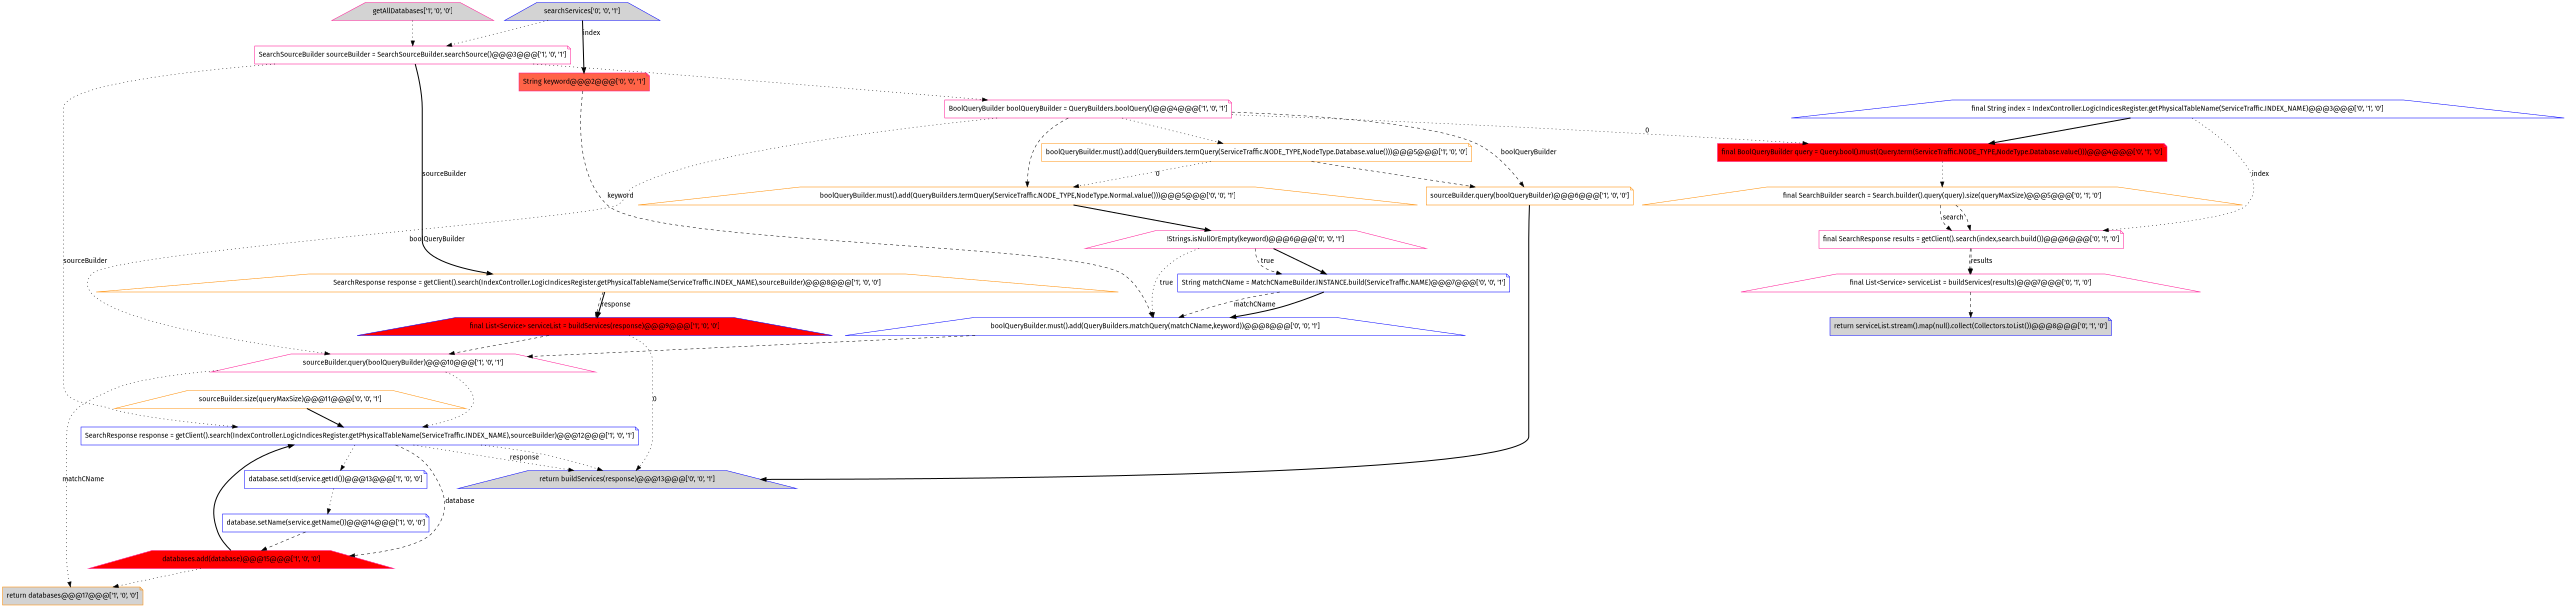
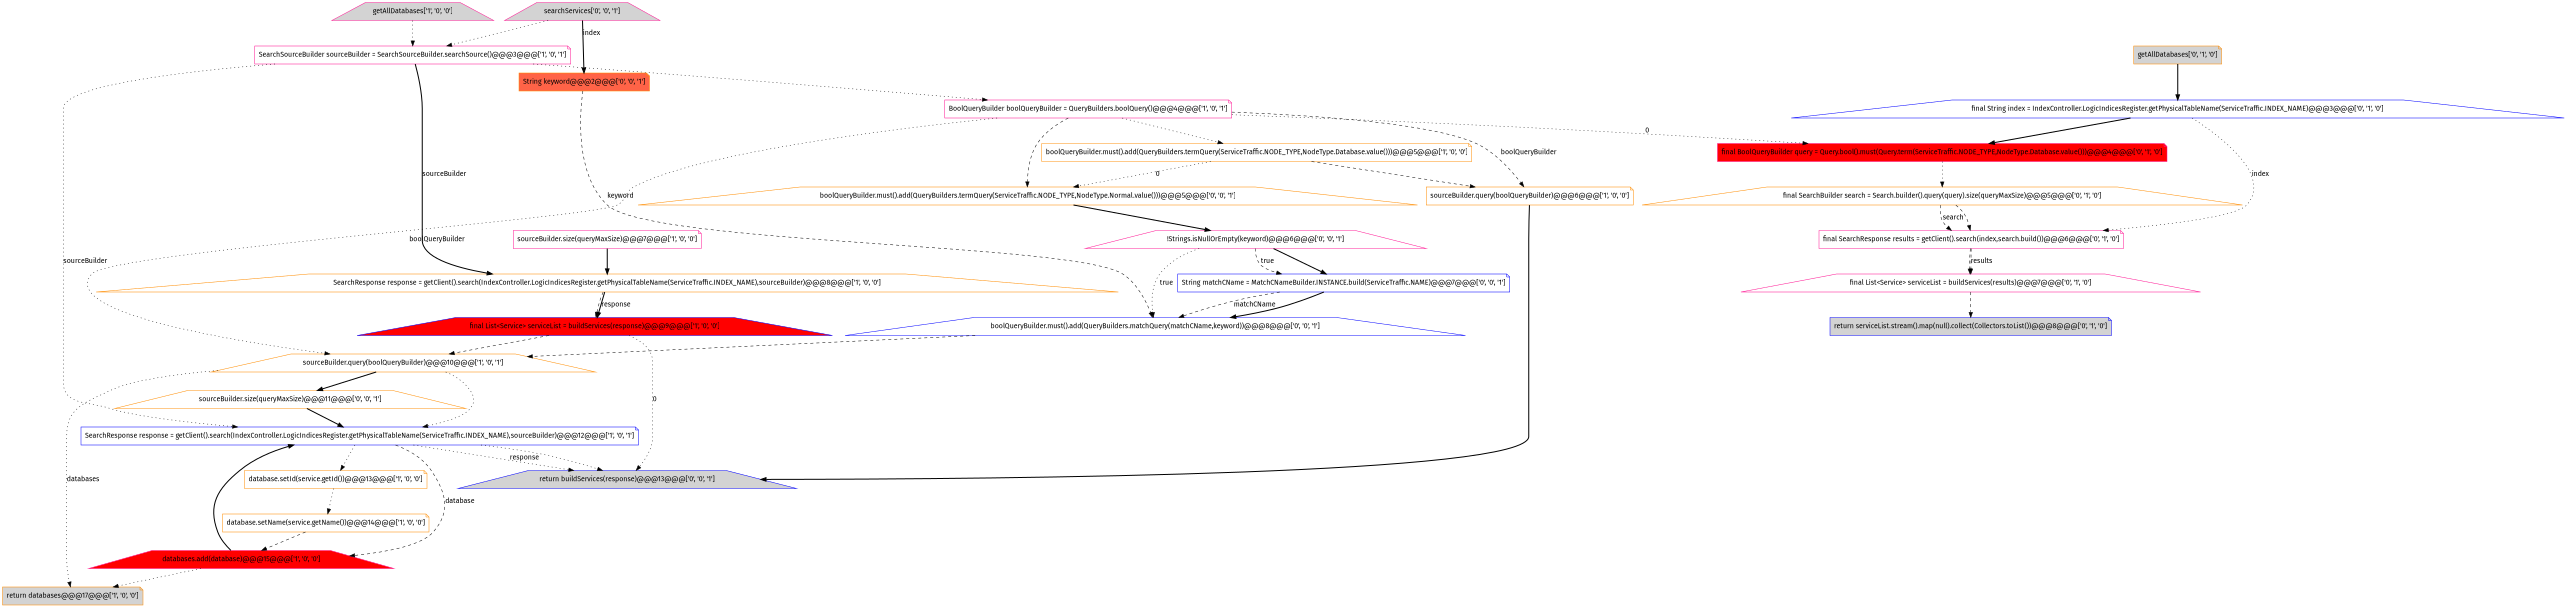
(582, 12) -> (582, 12)
none -> (2178, 55)
(584, 82) -> (584, 82)
none -> (607, 240)
(403, 363) -> (403, 363)
none -> (349, 380)
(83, 480) -> (83, 480)
(336, 480) -> (336, 480)
(326, 523) -> (326, 523)
